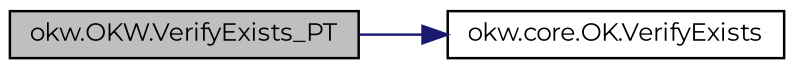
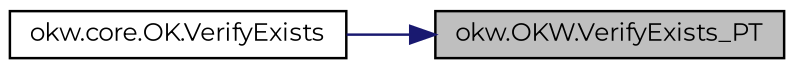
(390, 35) -> (378, 35)
